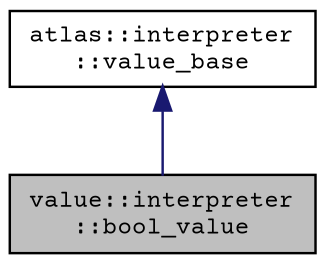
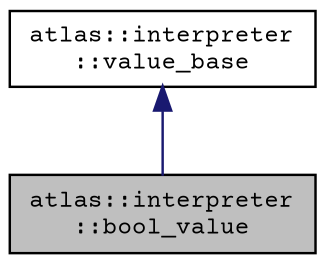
(163, 214) -> (163, 214)
